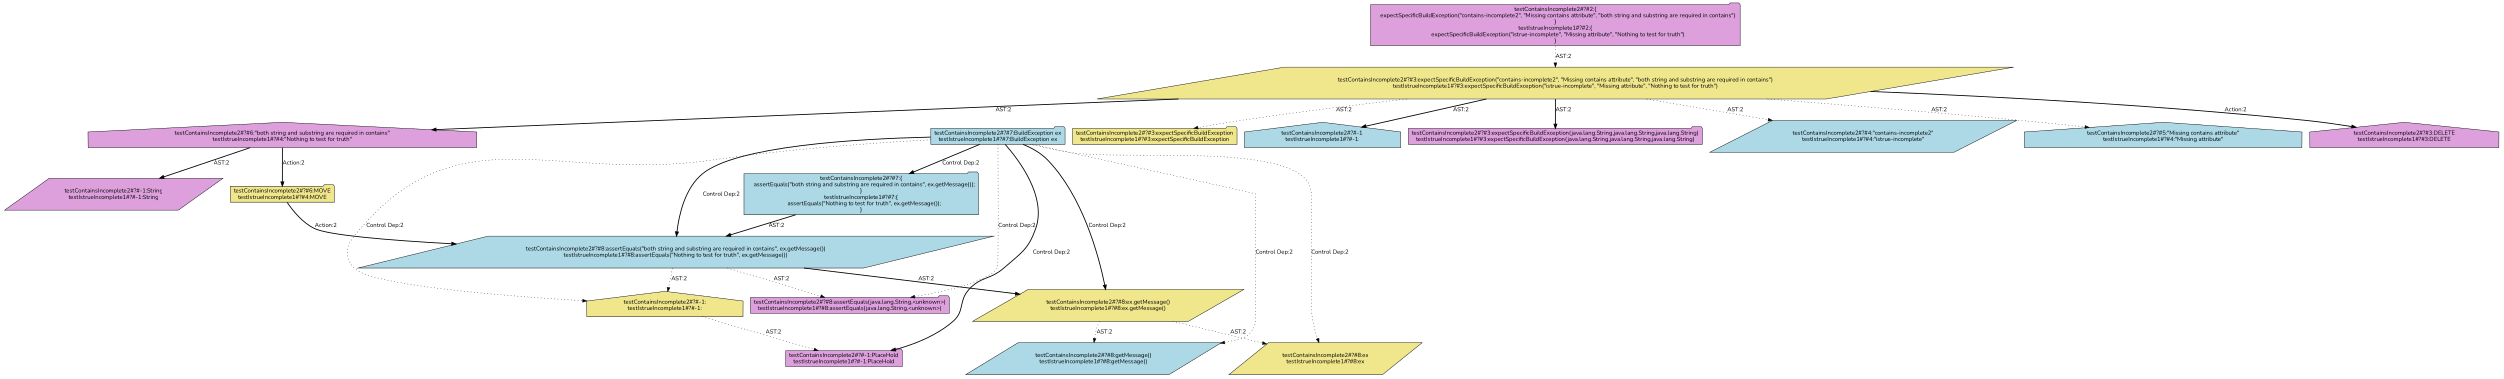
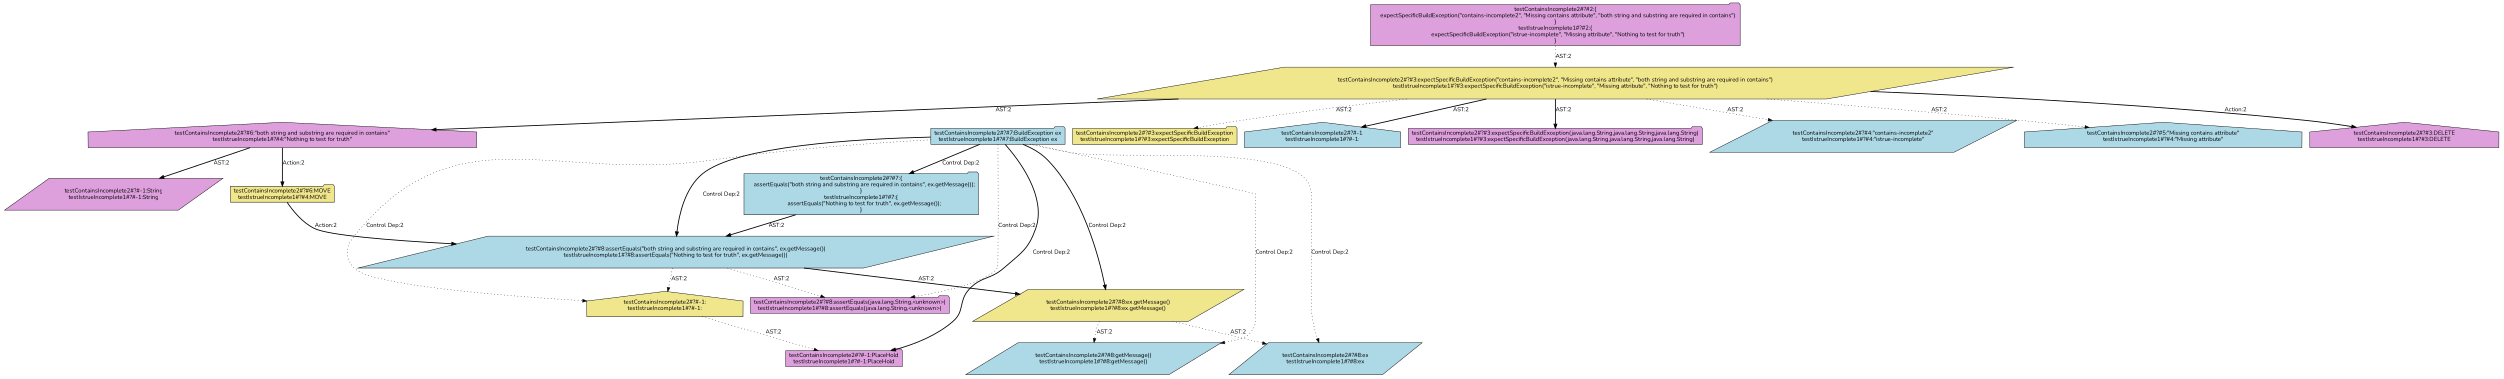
(1326, 359) -> (1326, 359)
